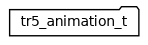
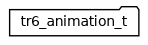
(74, 23) -> (74, 23)
